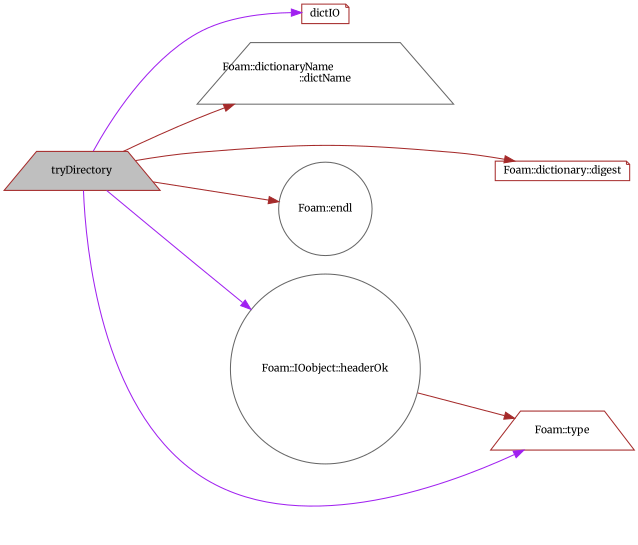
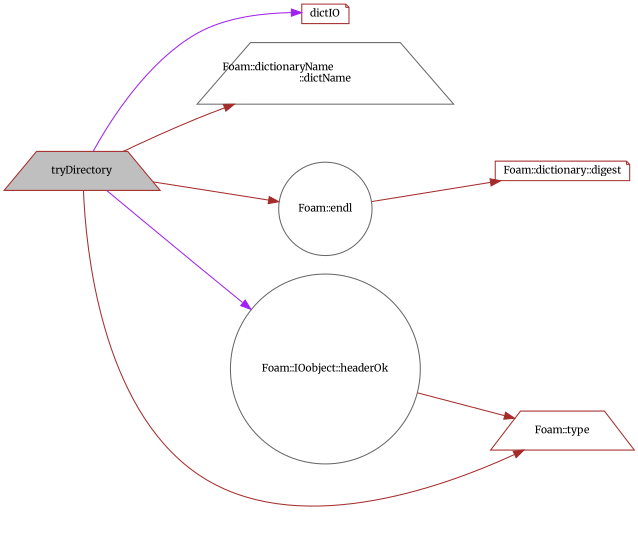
(320, 145) -> (431, 192)
(204, 477) -> (204, 477)
